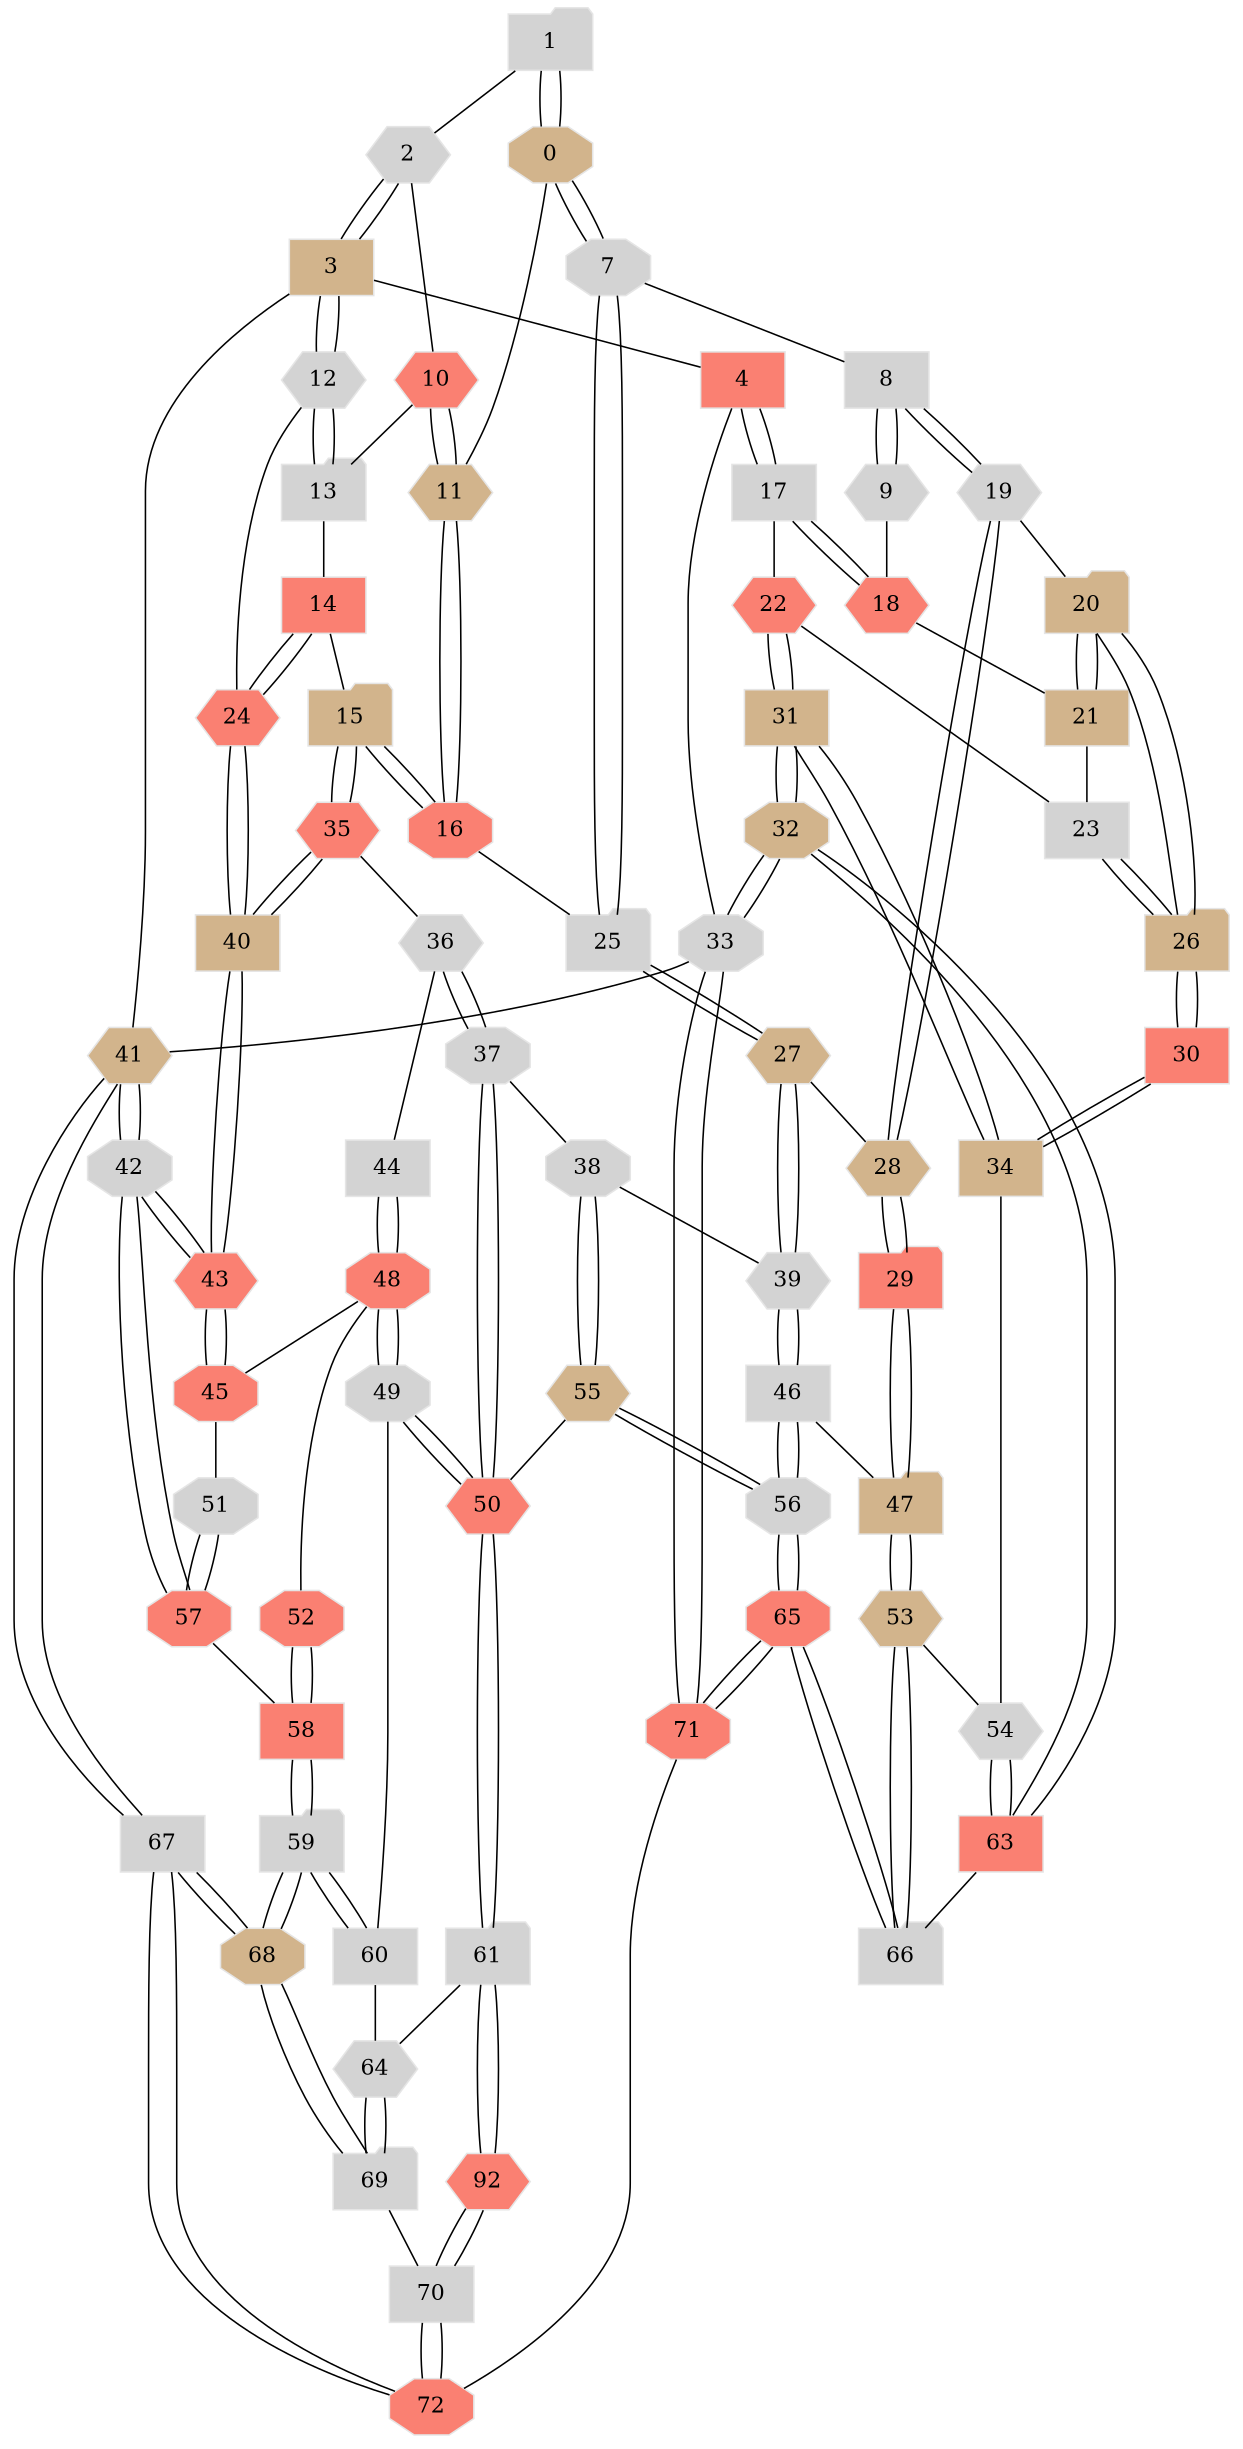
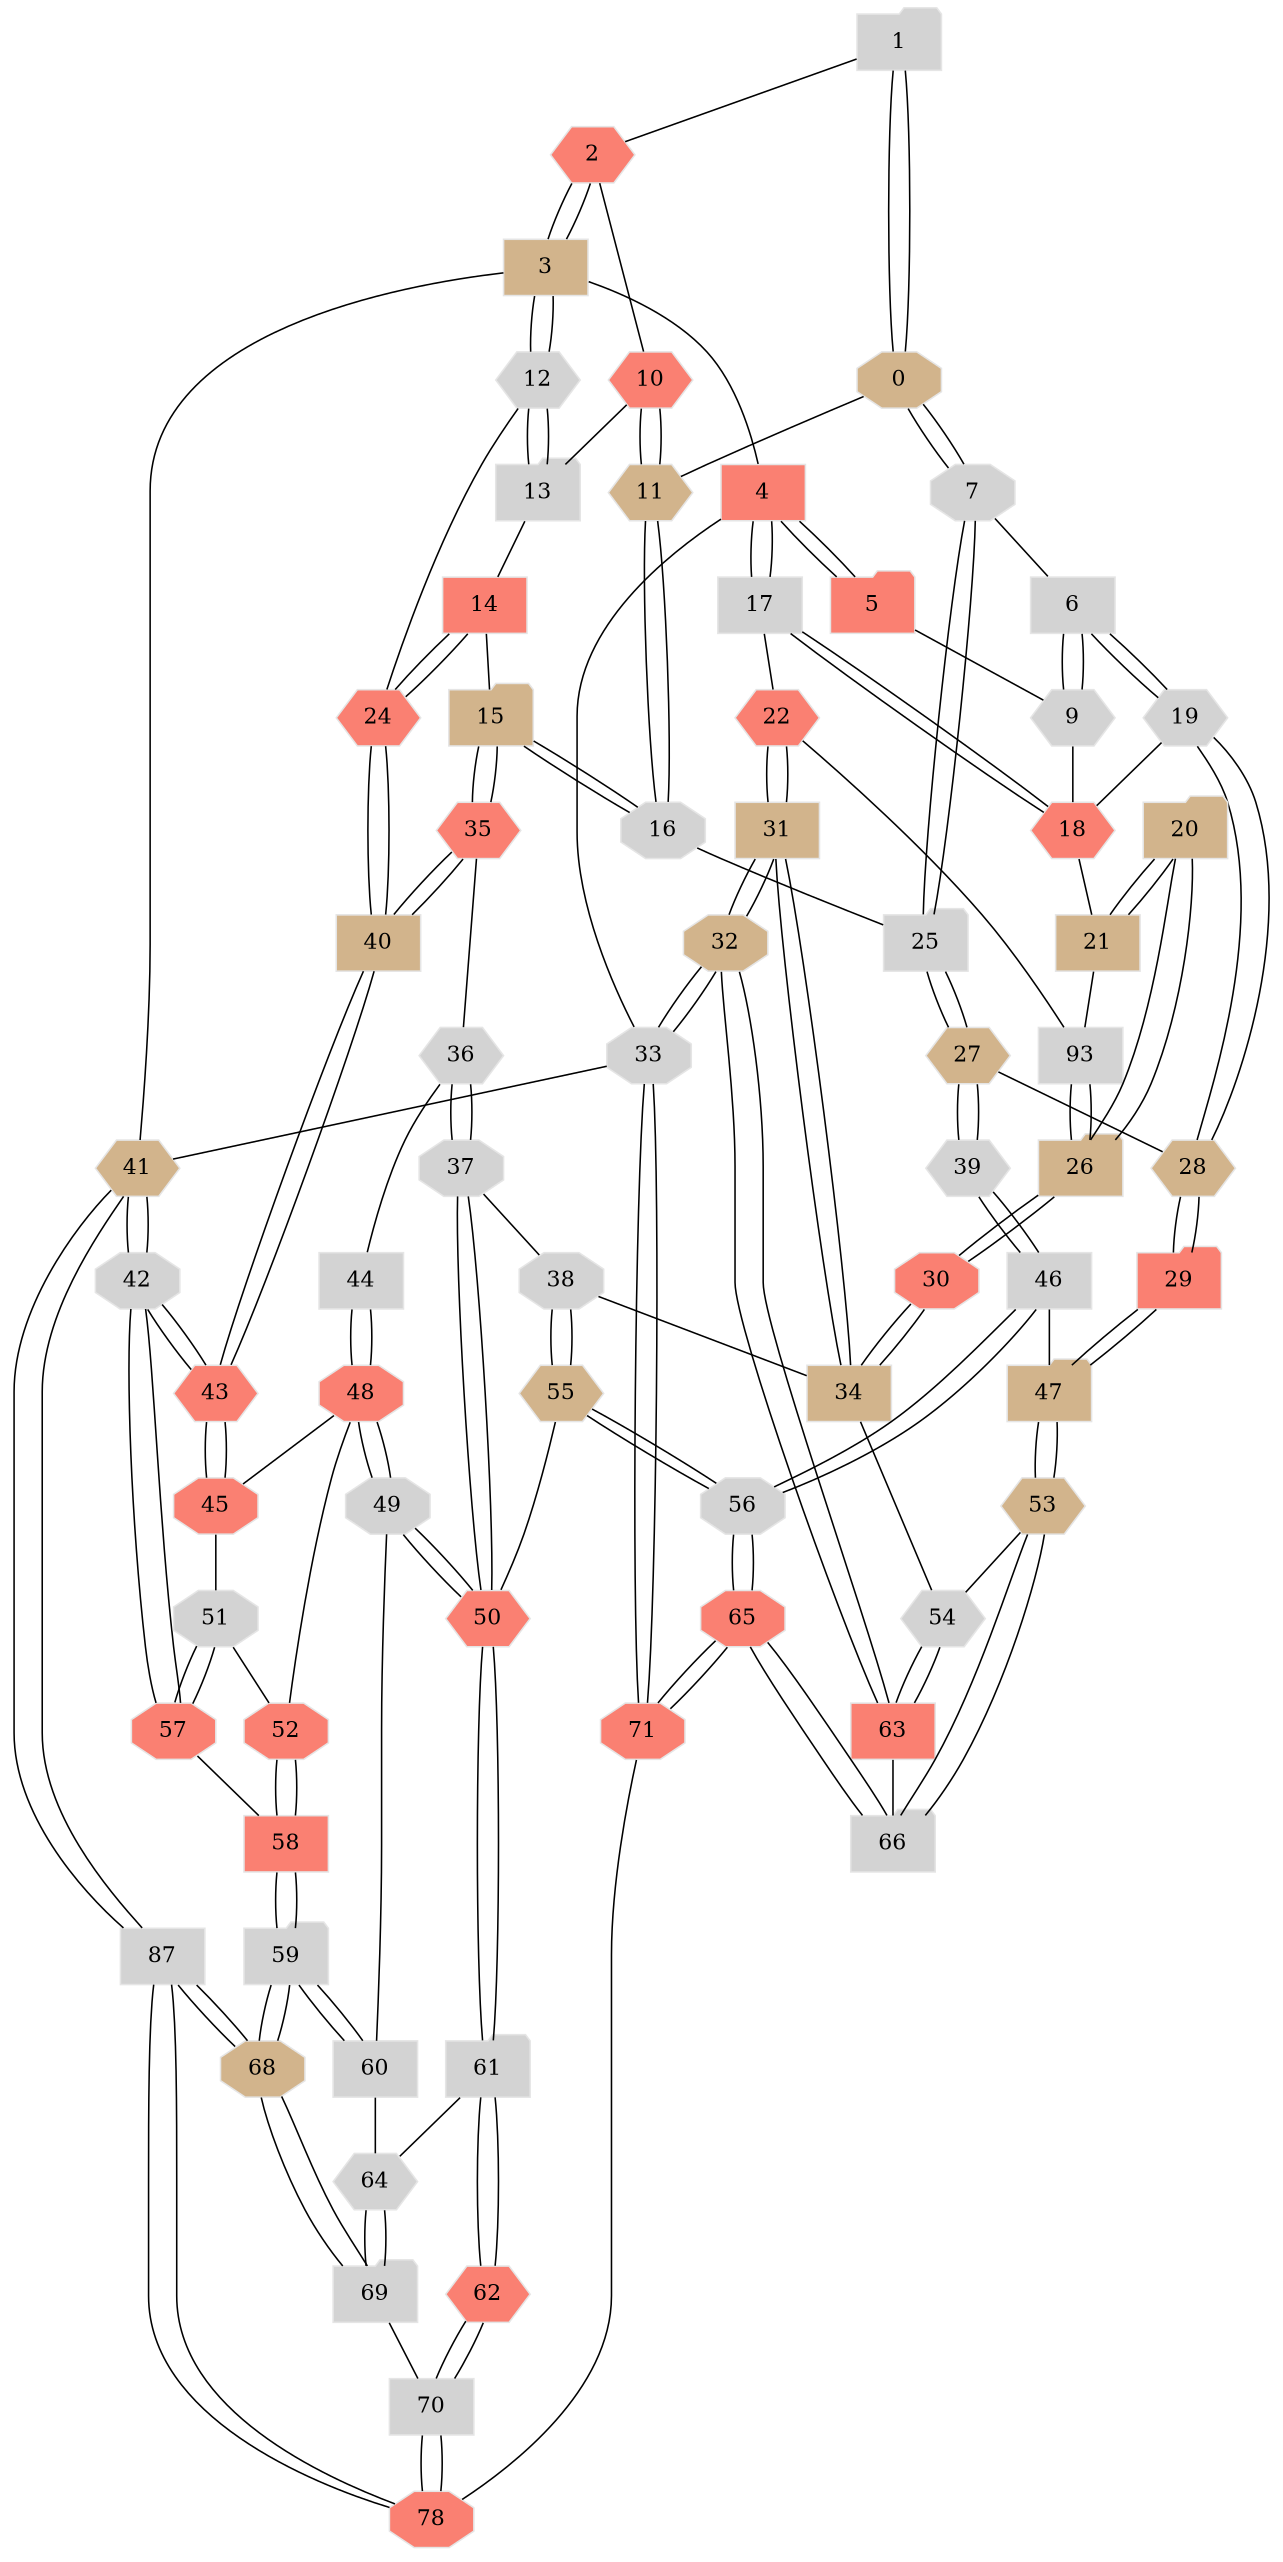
(408, 155) -> (593, 155)
(887, 380) -> (1073, 605)
(1043, 549) -> (1129, 774)
none -> (873, 605)
(450, 830) -> (663, 830)
(1087, 830) -> (1081, 1056)
(1187, 1056) -> (937, 1281)
(689, 1225) -> (703, 1336)
none -> (251, 1675)
(163, 1844) -> (163, 1956)
(488, 2182) -> (488, 2294)
(432, 2407) -> (432, 2519)
